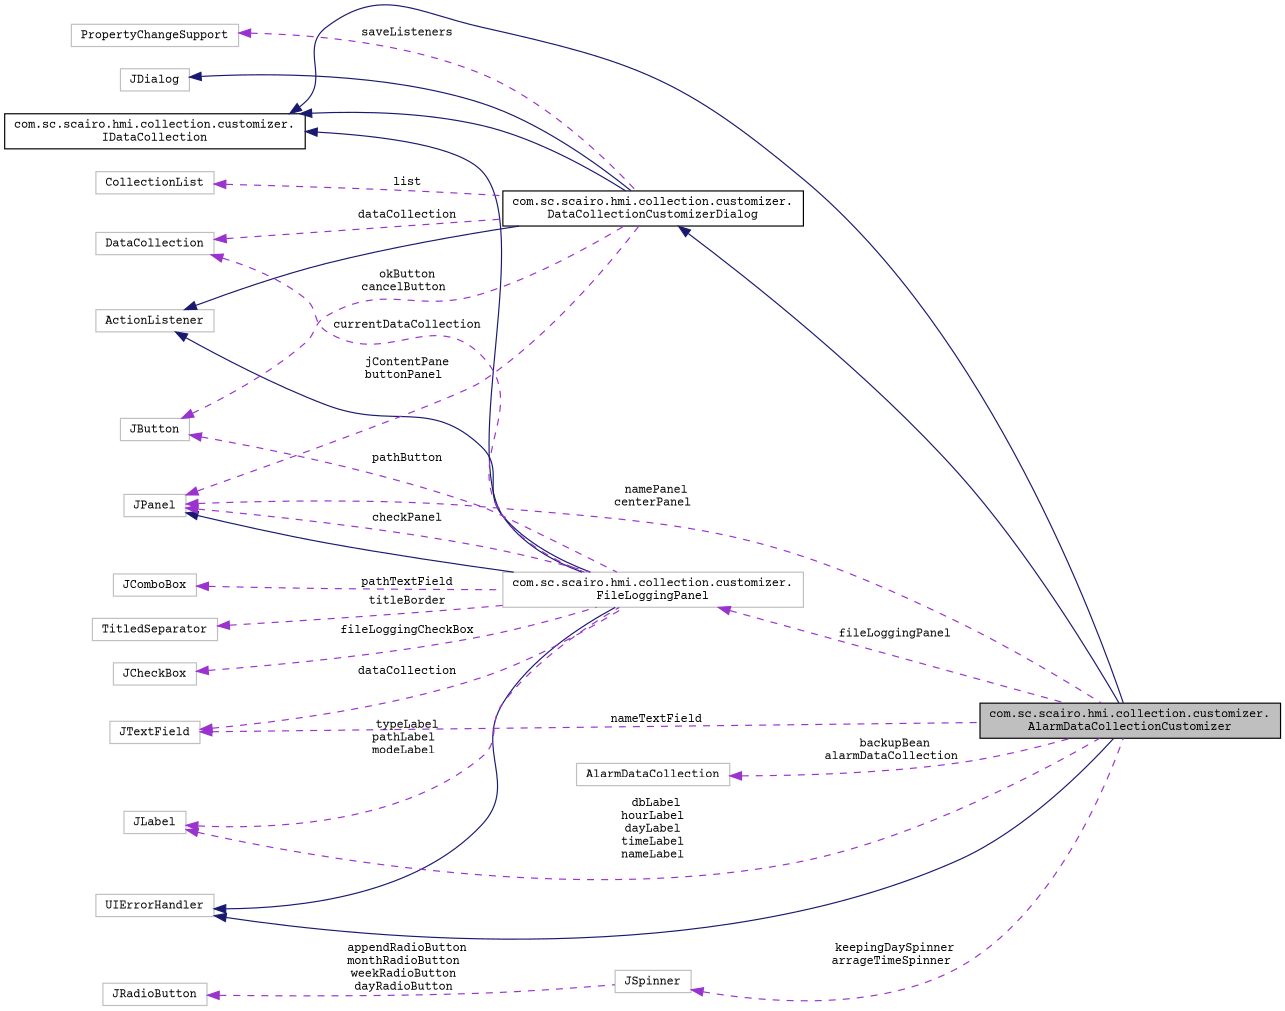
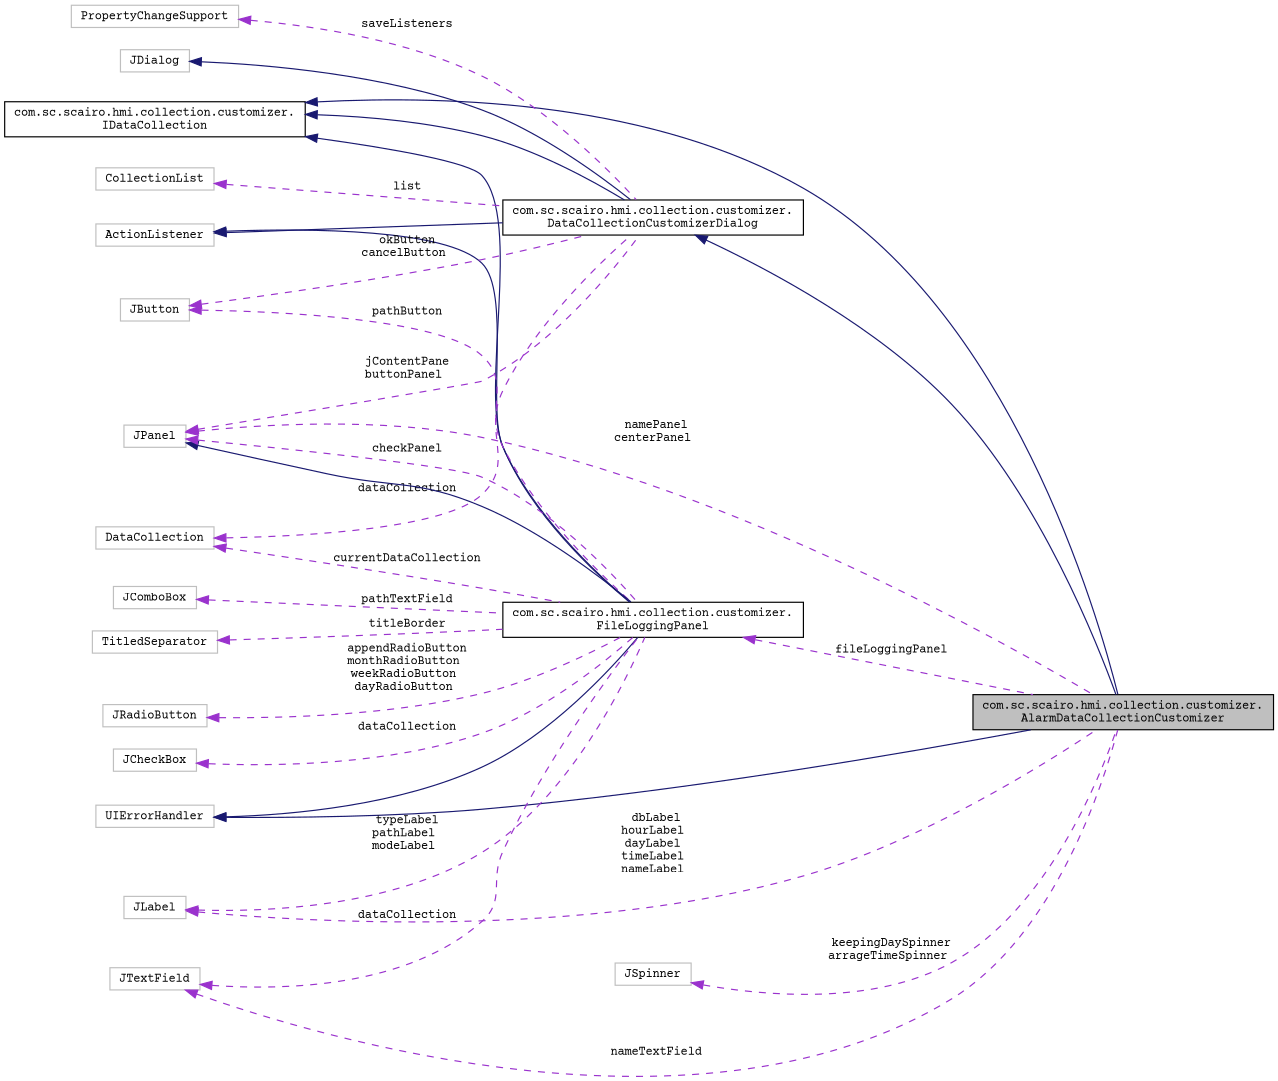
(653, 590) -> (653, 620)
(404, 630) -> (404, 727)
(653, 774) -> none
(417, 995) -> (425, 704)
